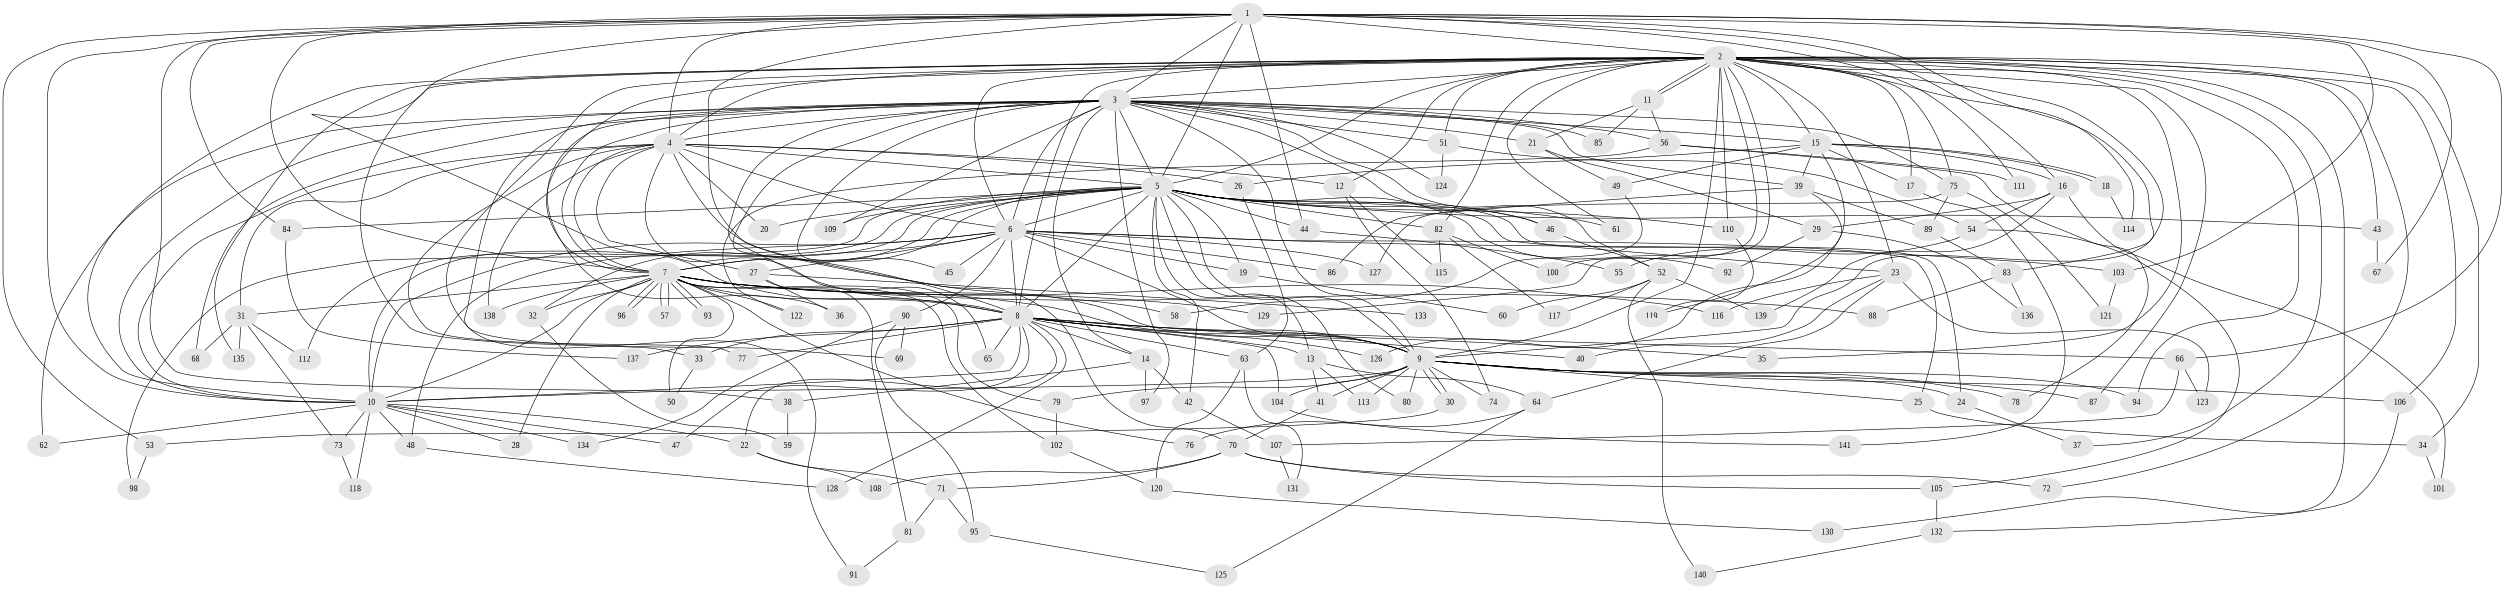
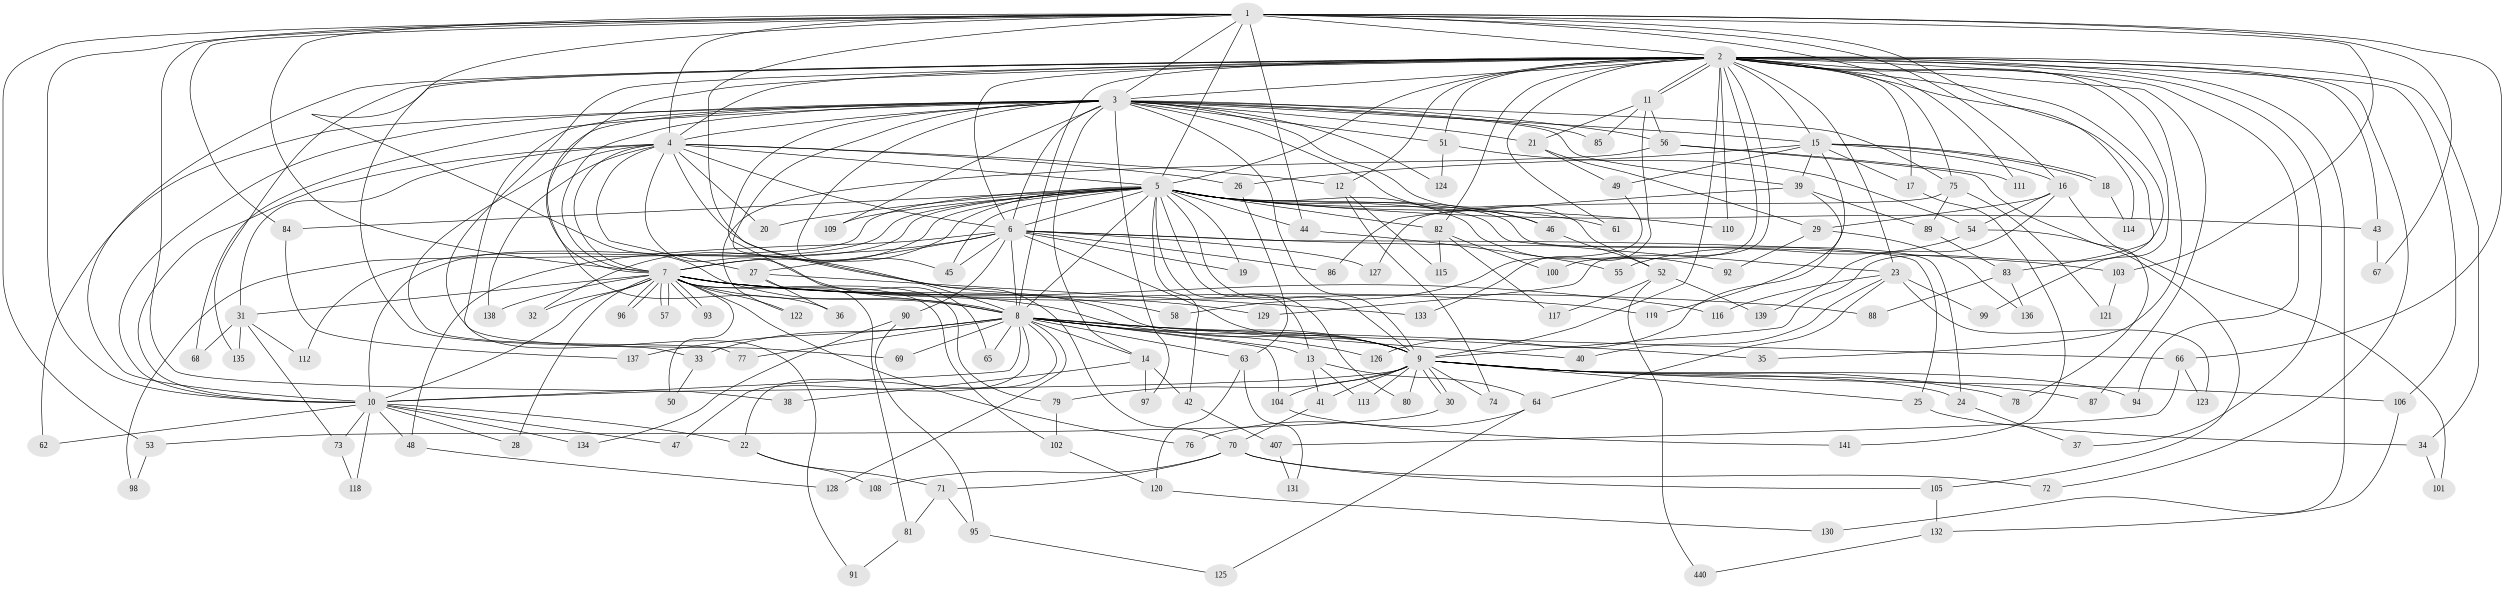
(1136, 143) -> (1036, 204)
none -> (1650, 237)
(647, 245) -> none
(1752, 280) -> (1158, 296)
(1503, 316) -> none
none -> (1984, 316)
(903, 338) -> (963, 336)
(788, 446) -> none
(1276, 446) -> (1276, 446)
(1700, 575) -> (1700, 575)
